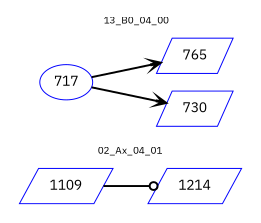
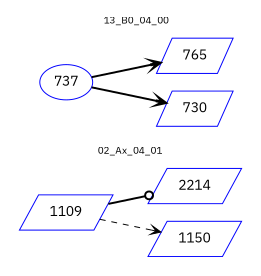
(66, 82) -> (66, 82)
(195, 186) -> (195, 186)
none -> (195, 239)
